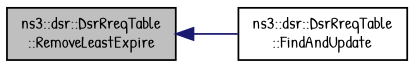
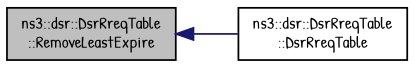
(323, 34) -> (323, 34)
